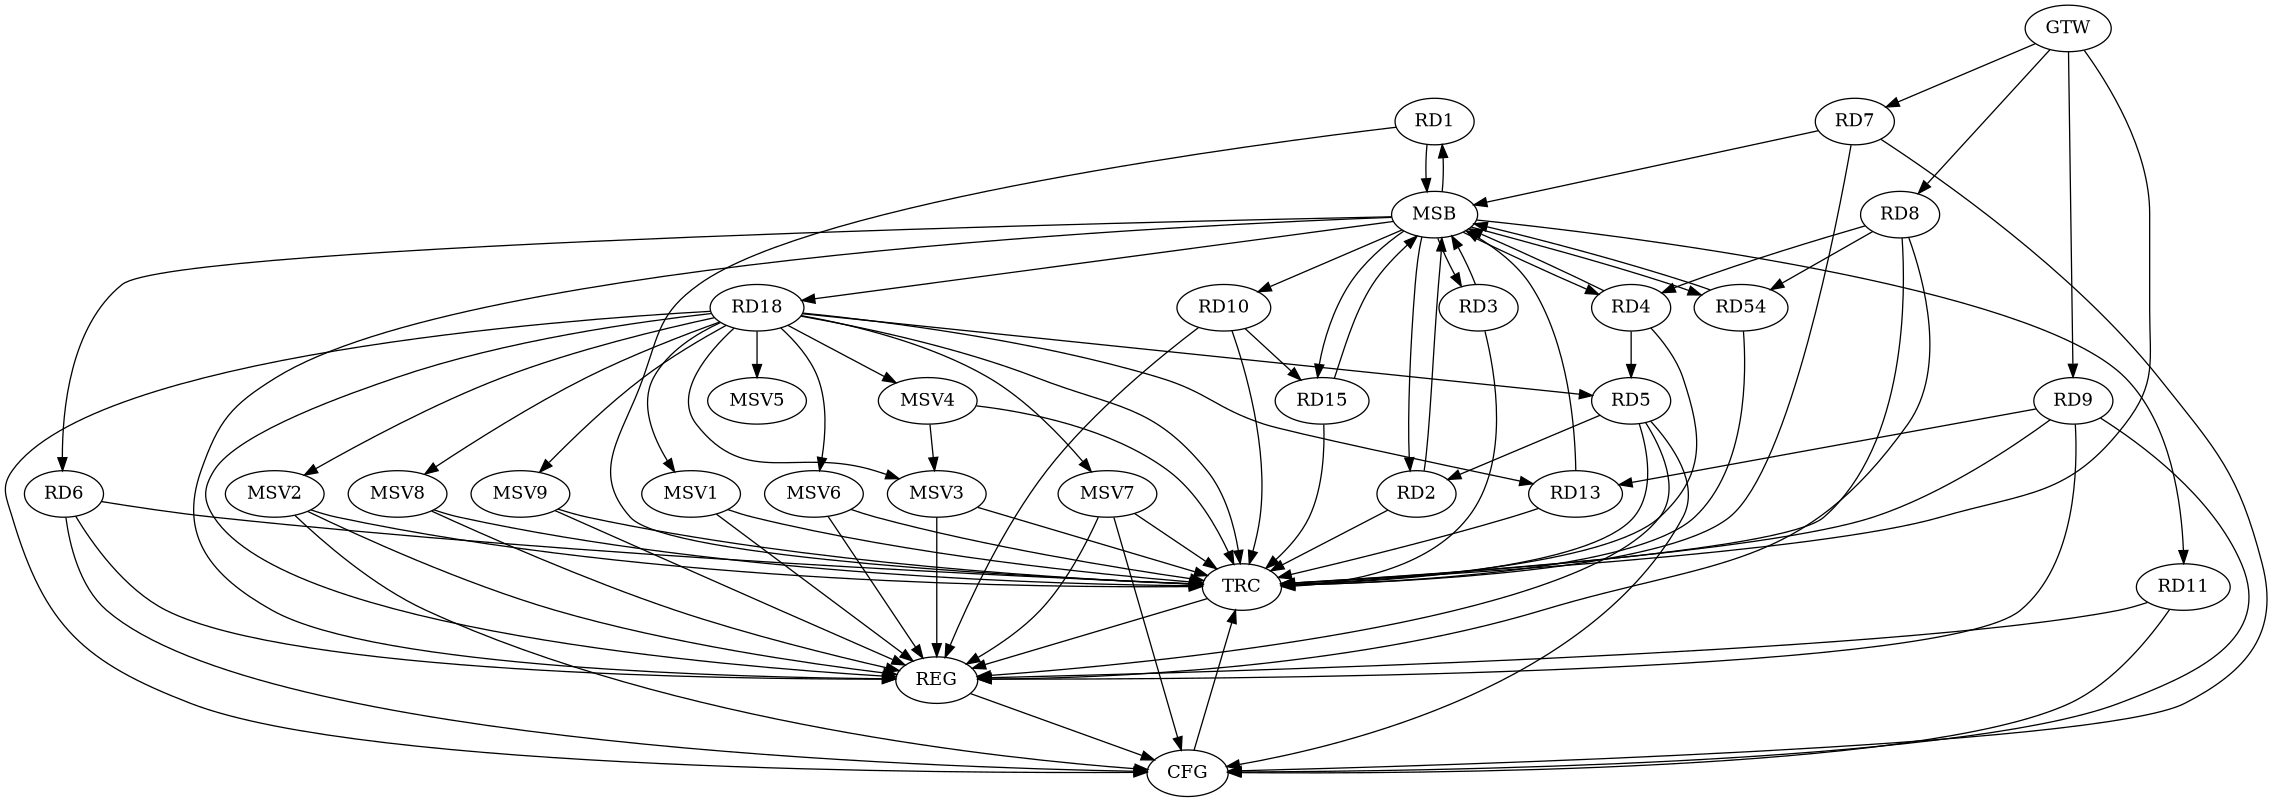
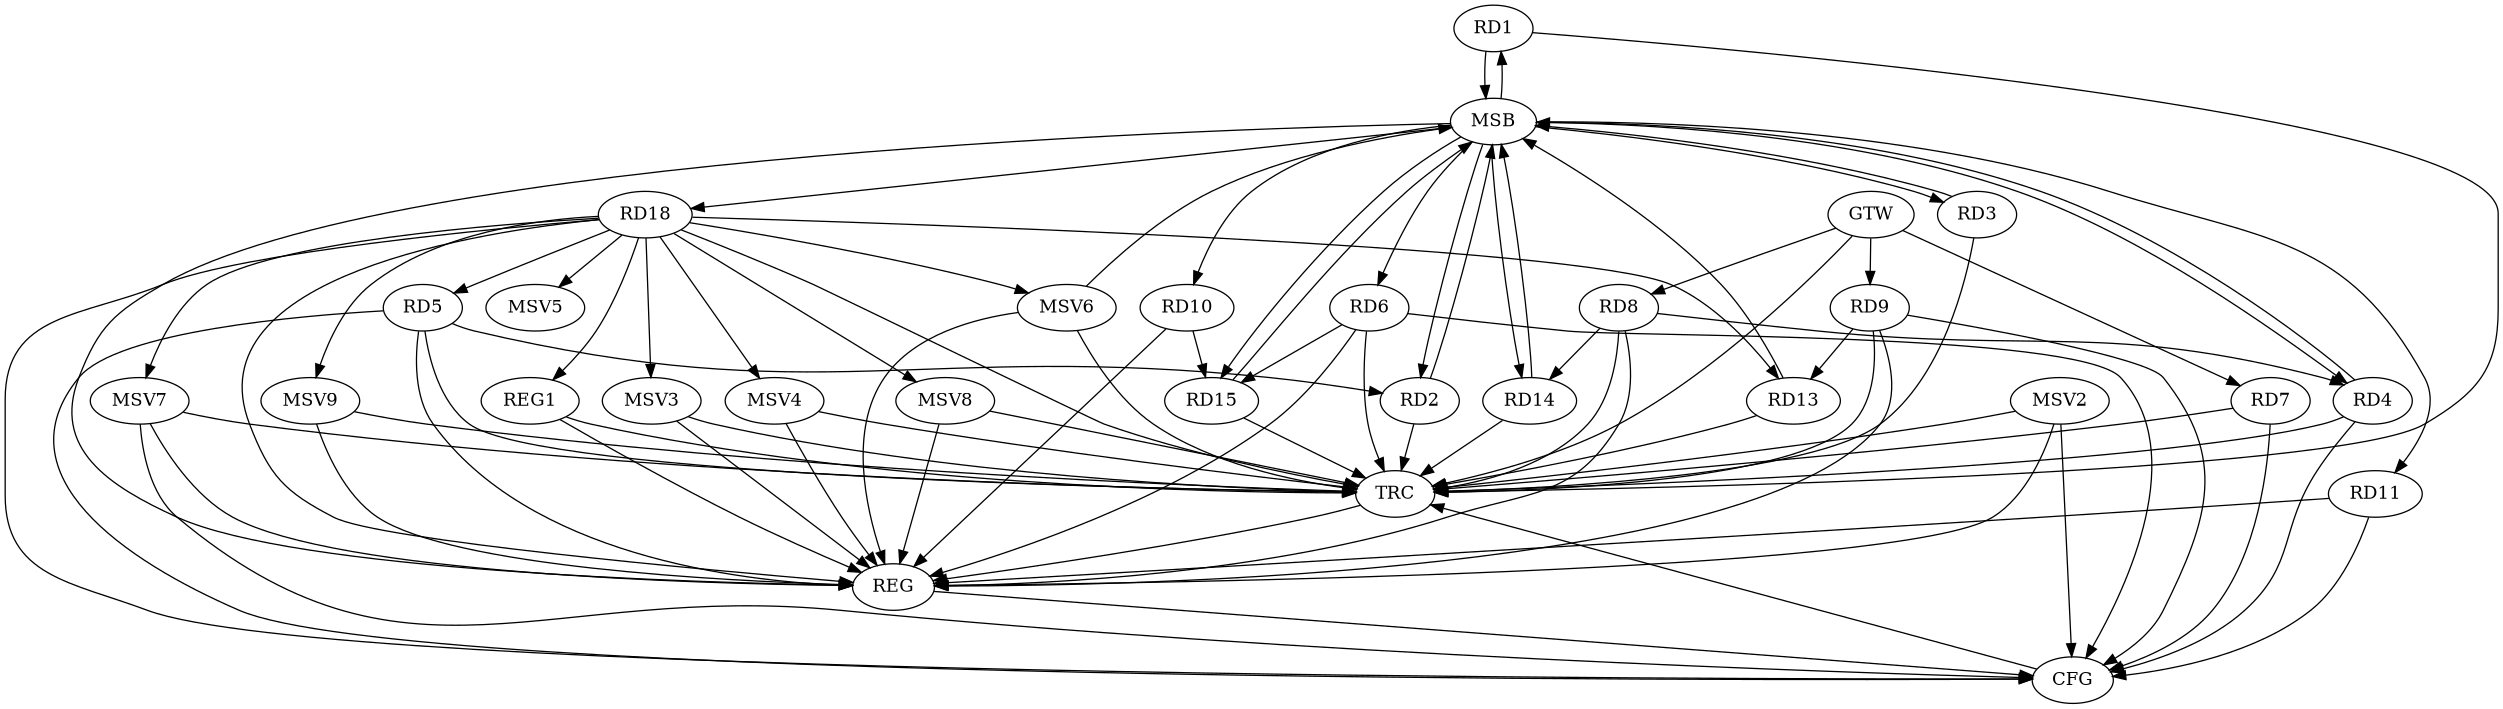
(1653, 166) -> (1248, 176)
(1741, 308) -> (1530, 401)
(1631, 348) -> (2272, 578)
none -> (1297, 350)
(508, 375) -> none
(1259, 440) -> none
(932, 441) -> (825, 491)
(691, 494) -> (530, 401)
